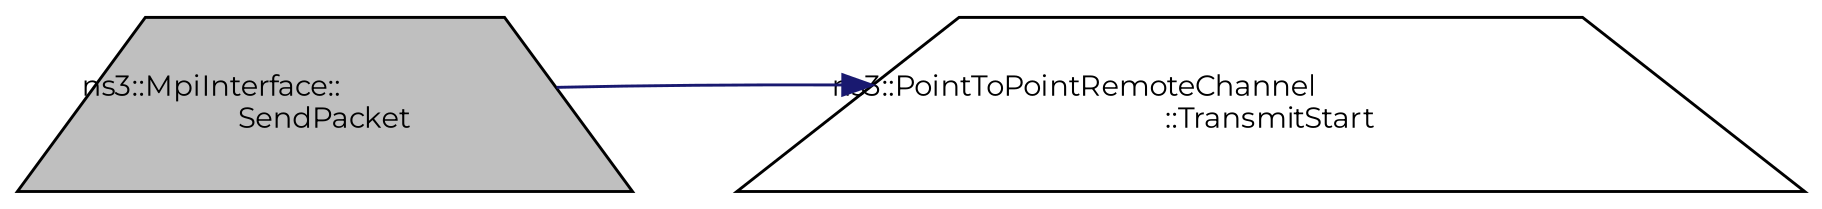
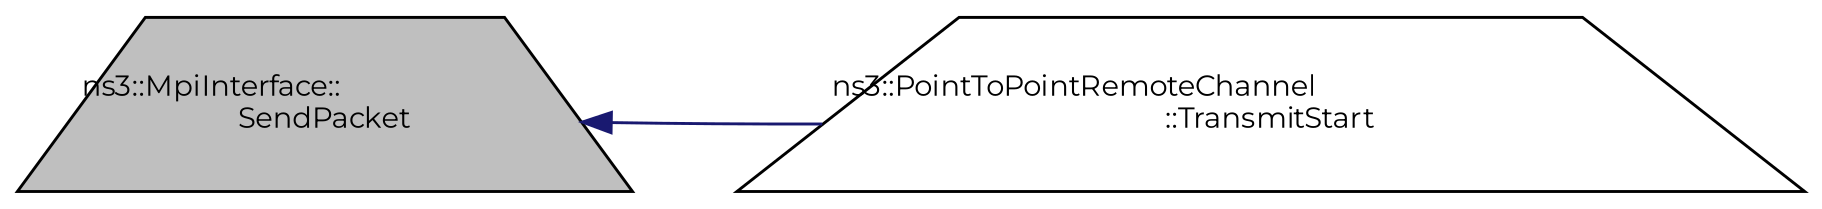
(700, 85) -> (717, 124)
